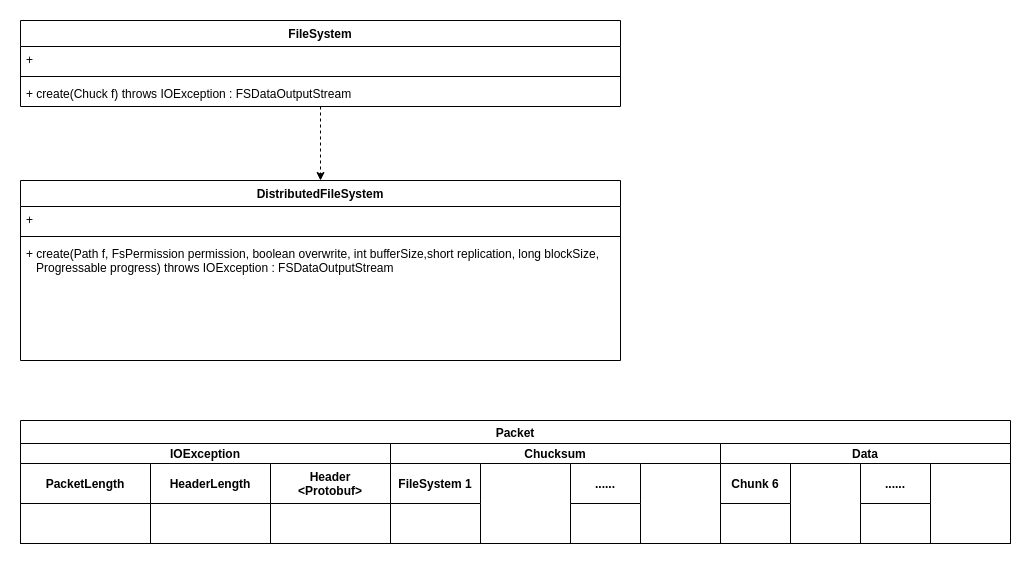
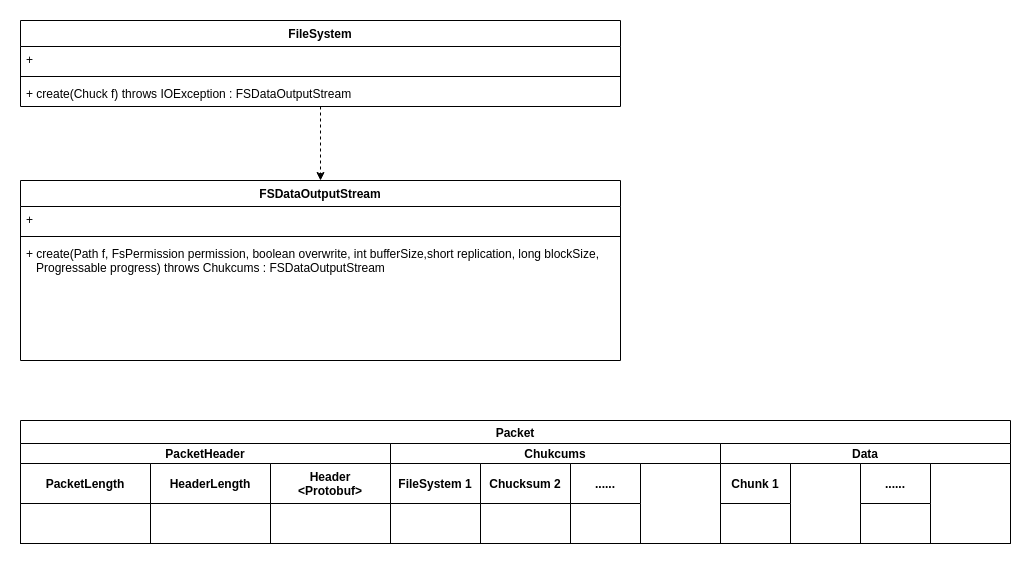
(320, 194) -> (320, 194)
(347, 254) -> (347, 254)
(205, 454) -> (205, 454)
(555, 454) -> (555, 454)
(755, 484) -> (755, 484)
none -> (526, 504)
